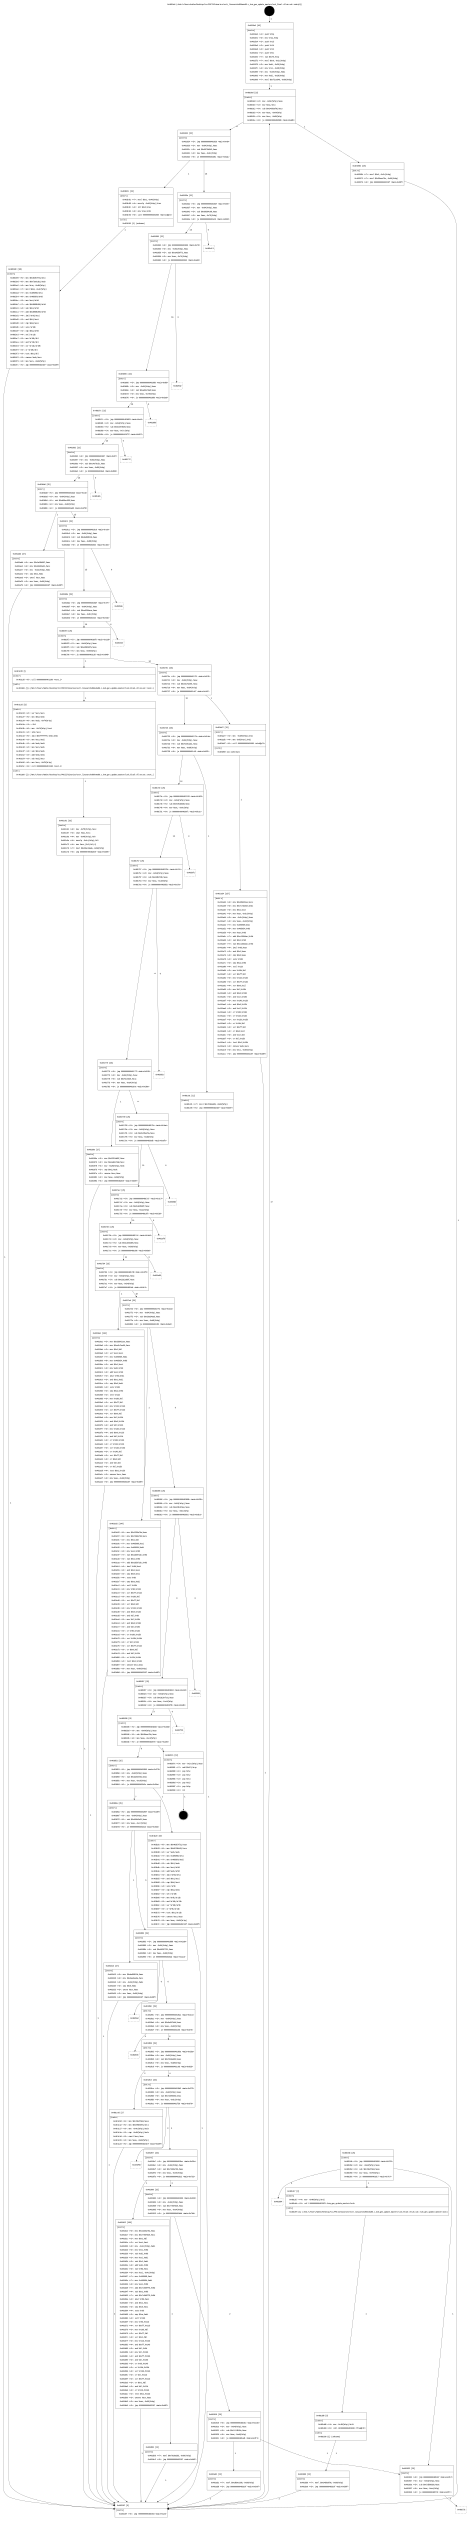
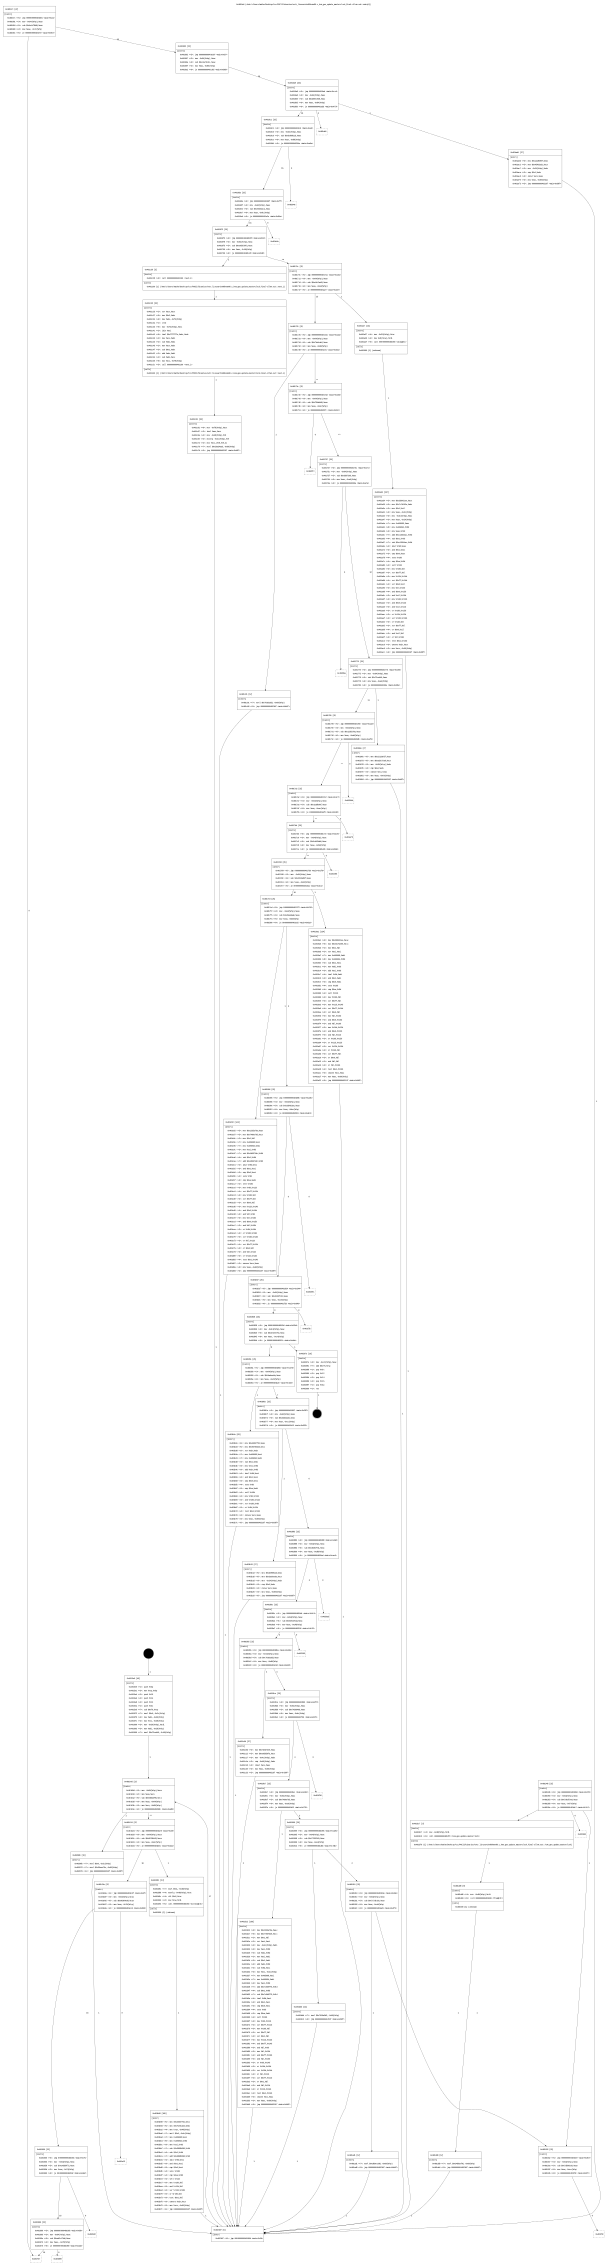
(130, 404) -> (42, 2252)
(94, 483) -> (318, 119)
